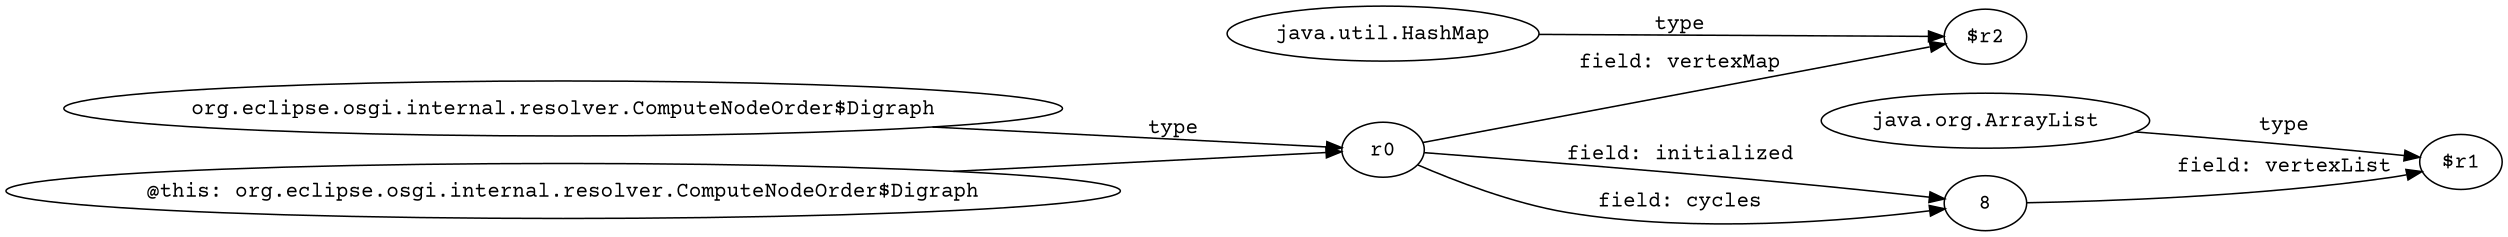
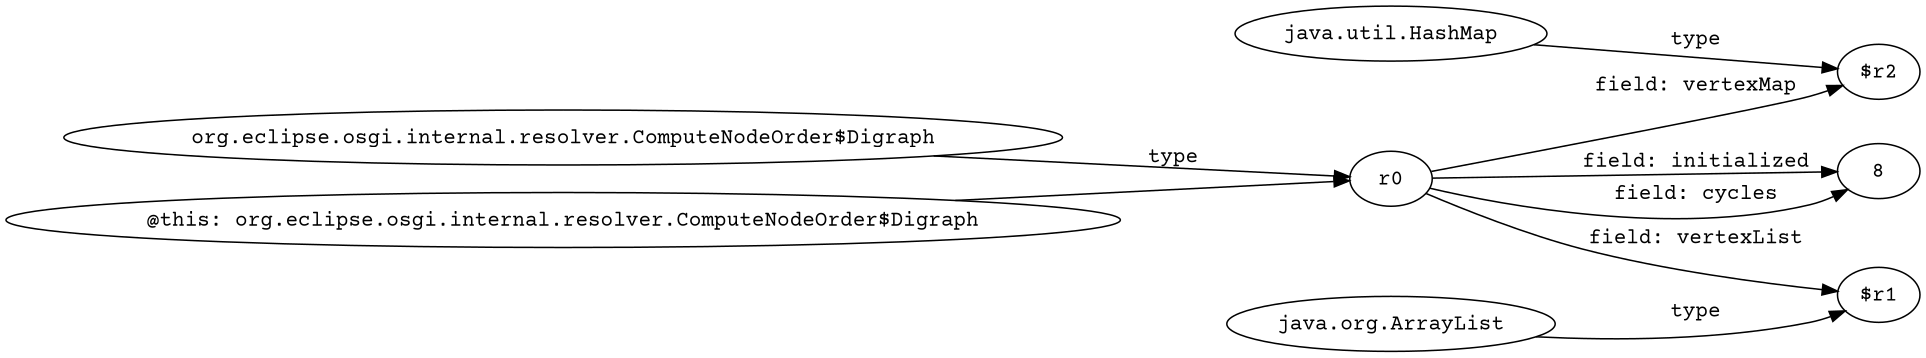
(2217, 195) -> (1620, 258)
